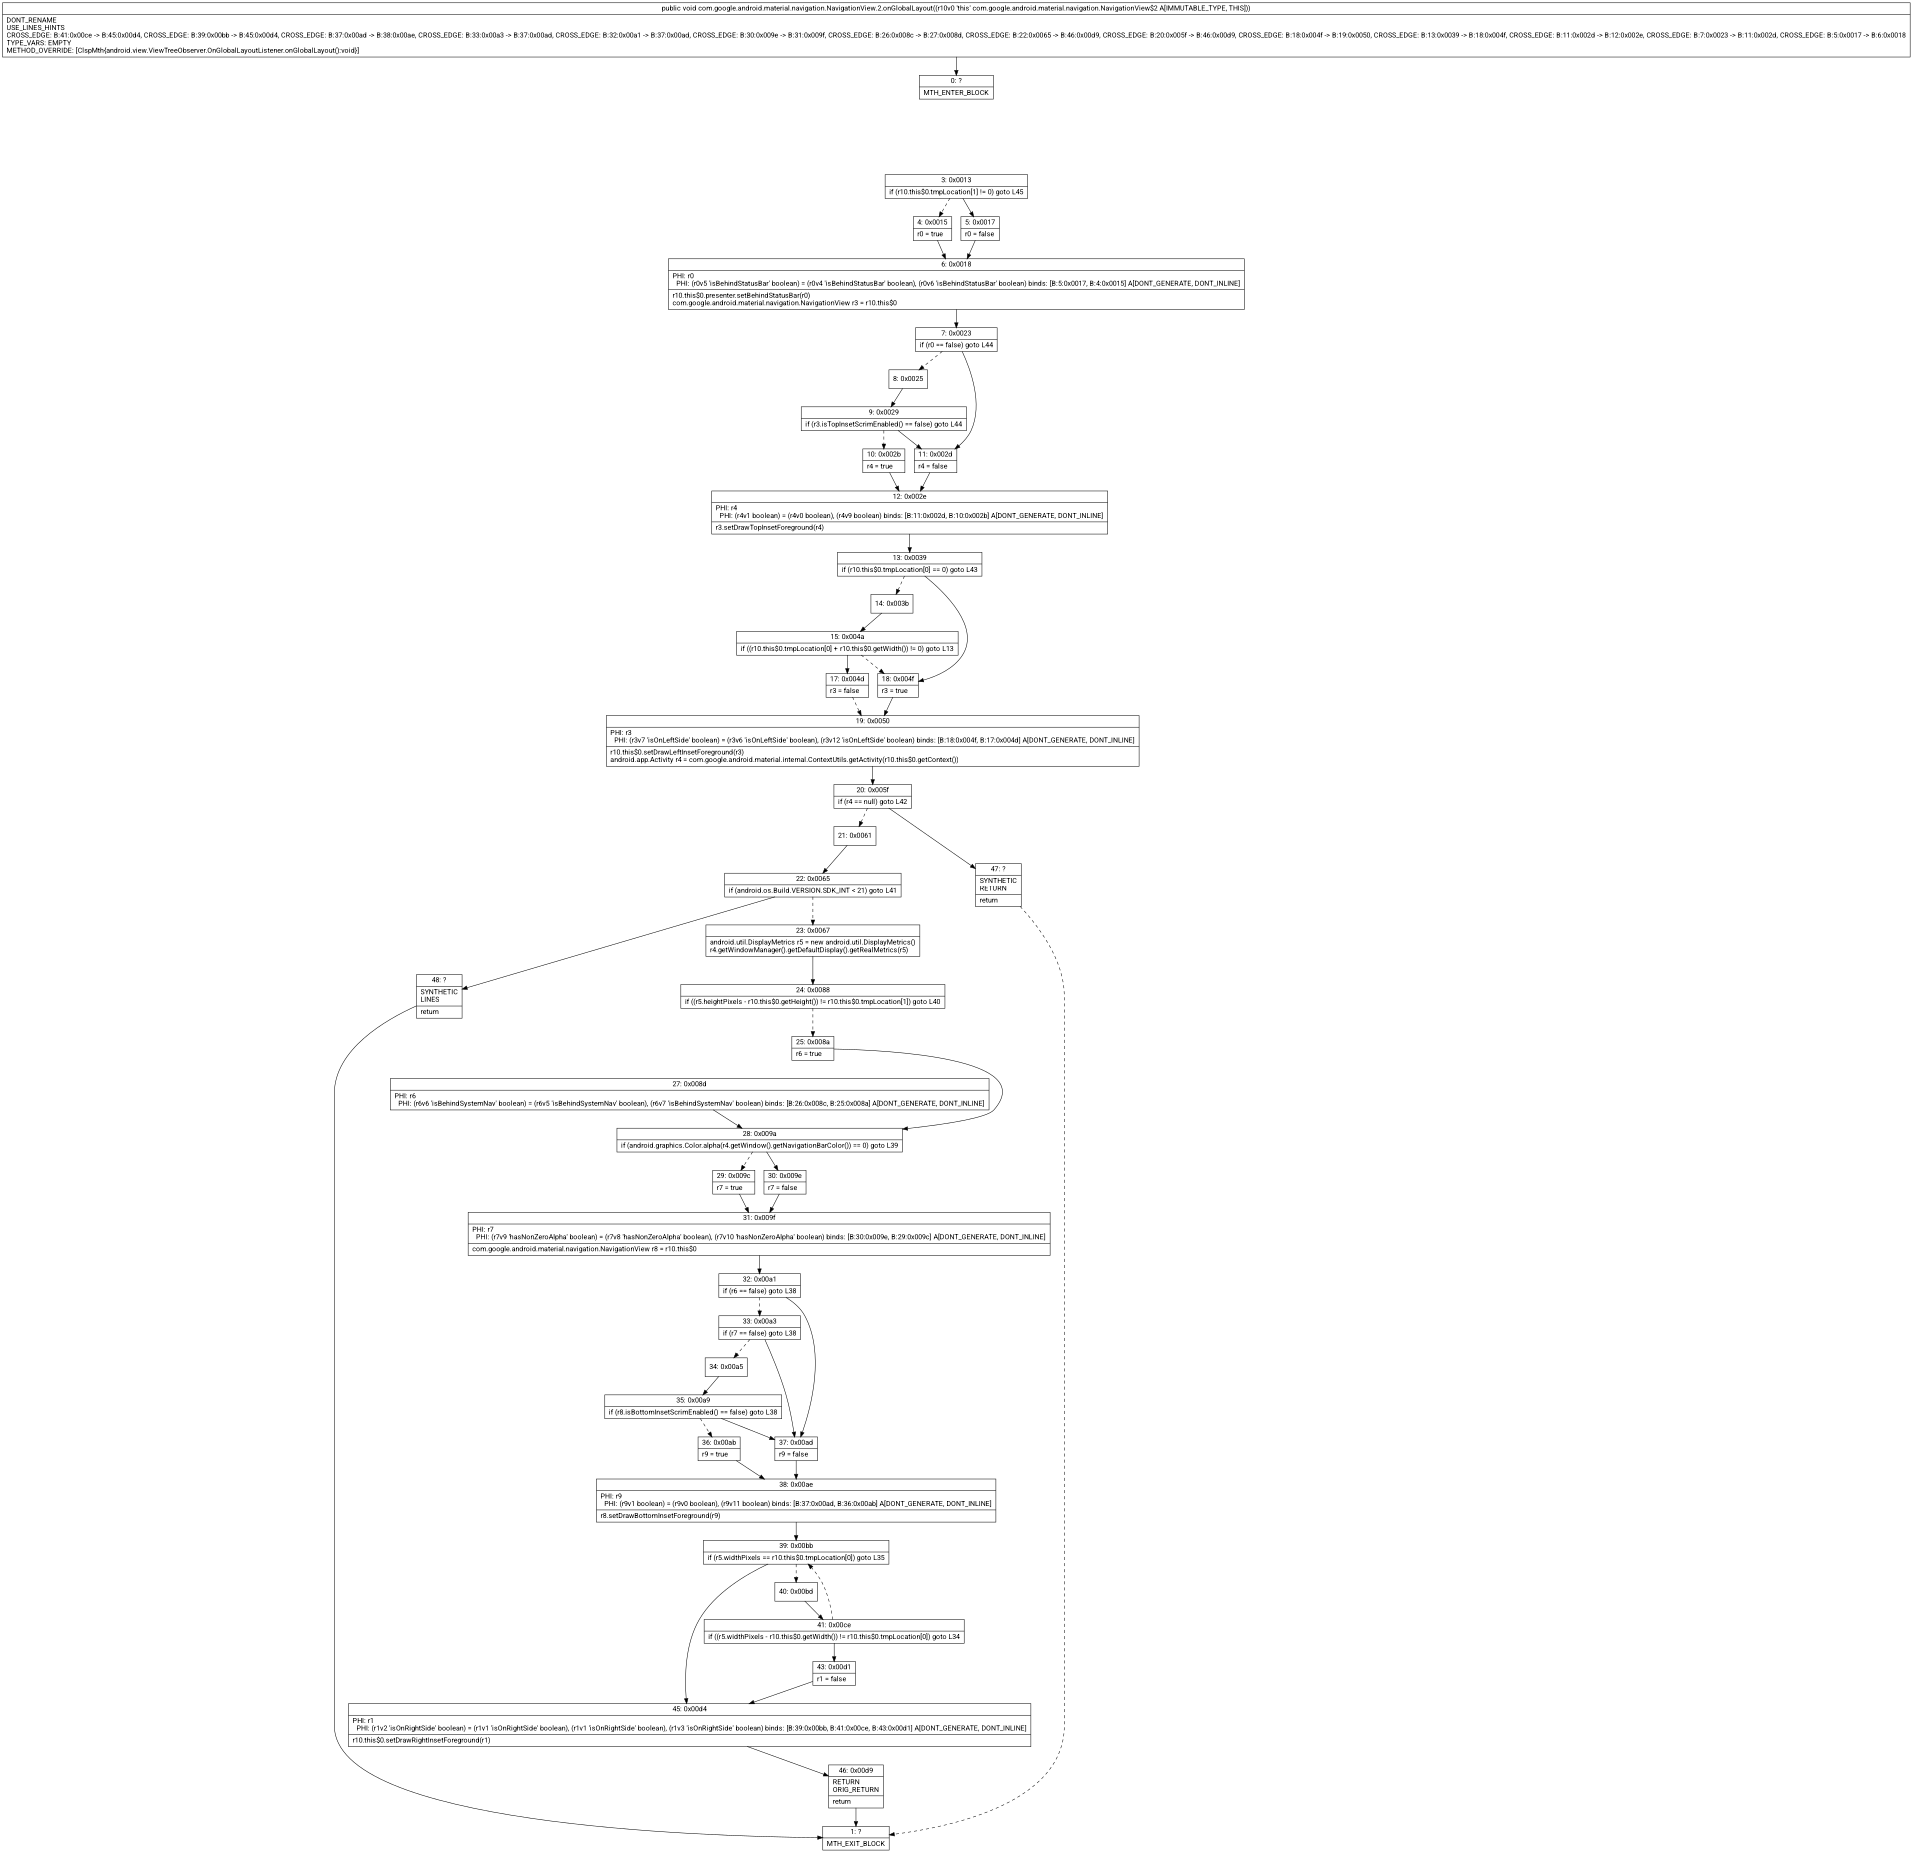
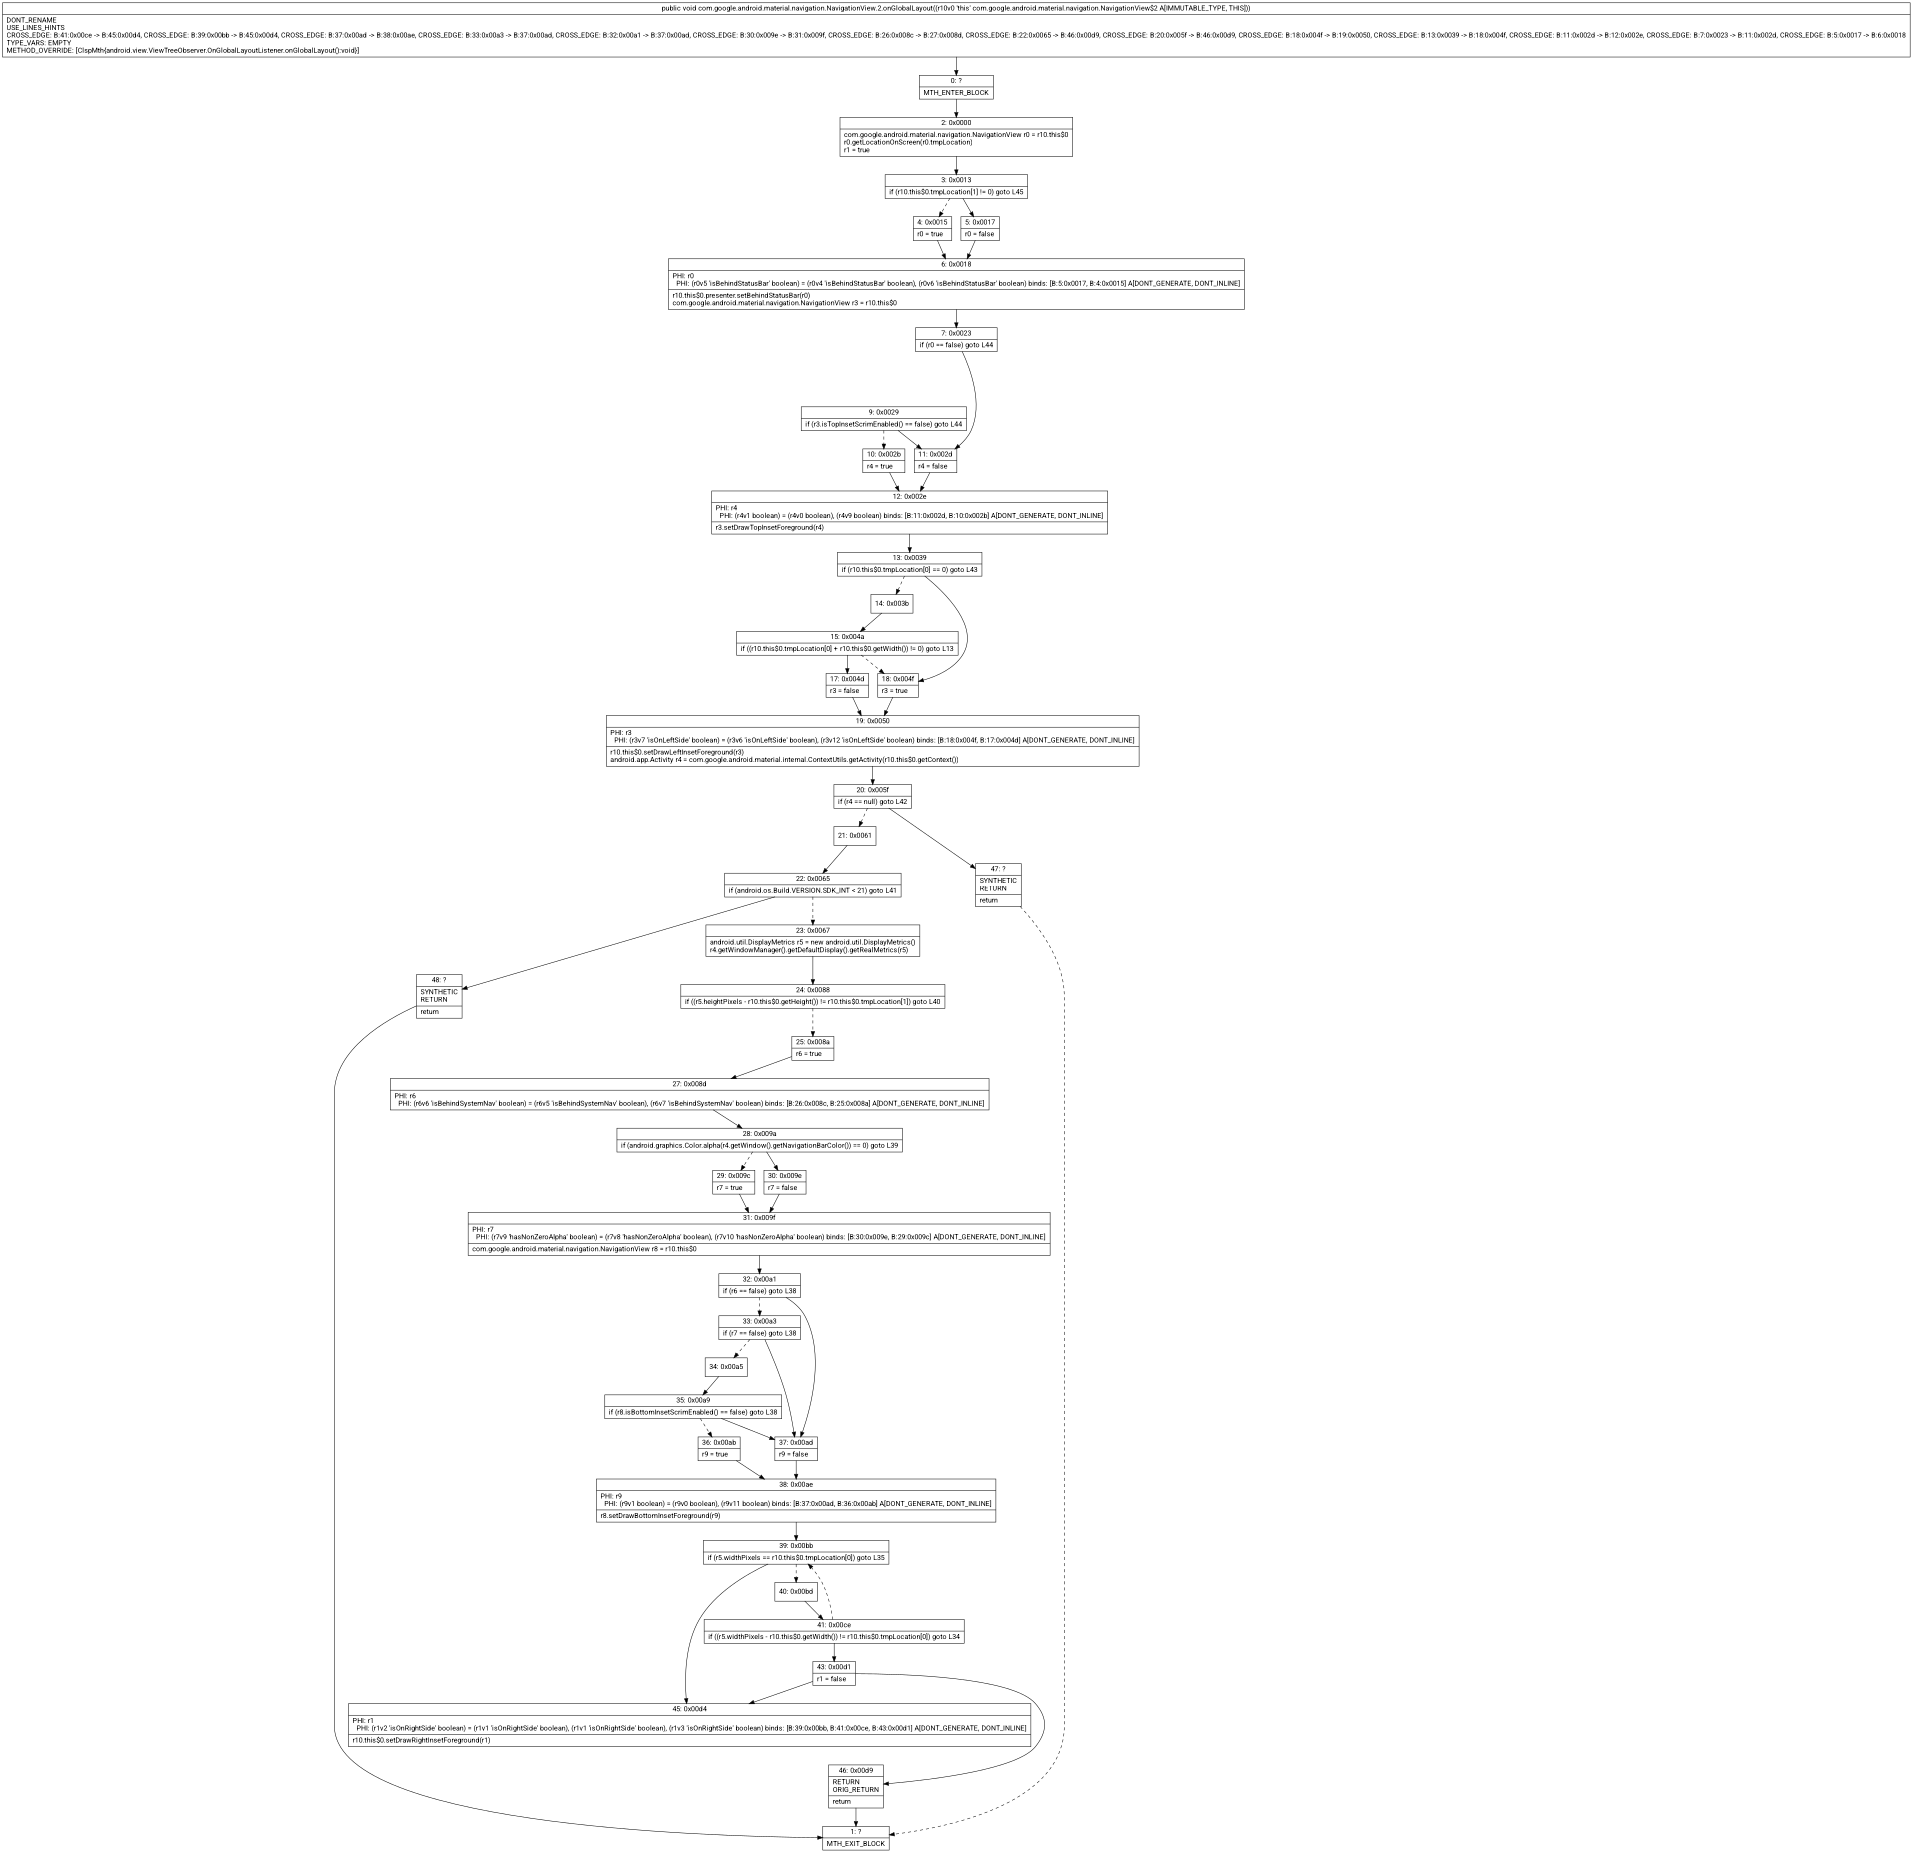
none -> (956, 137)
(908, 379) -> none
(856, 704) -> (856, 704)
(430, 1000) -> (434, 1000)
(977, 1068) -> (764, 1067)
(785, 1760) -> (1040, 1710)
